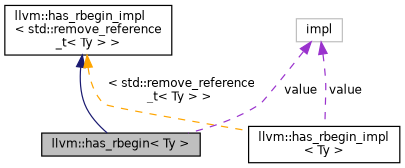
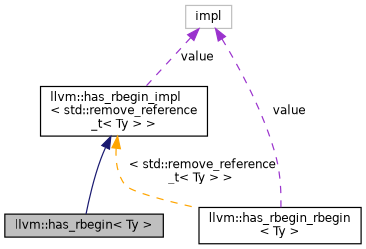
(256, 107) -> (168, 62)
(324, 145) -> (280, 226)
